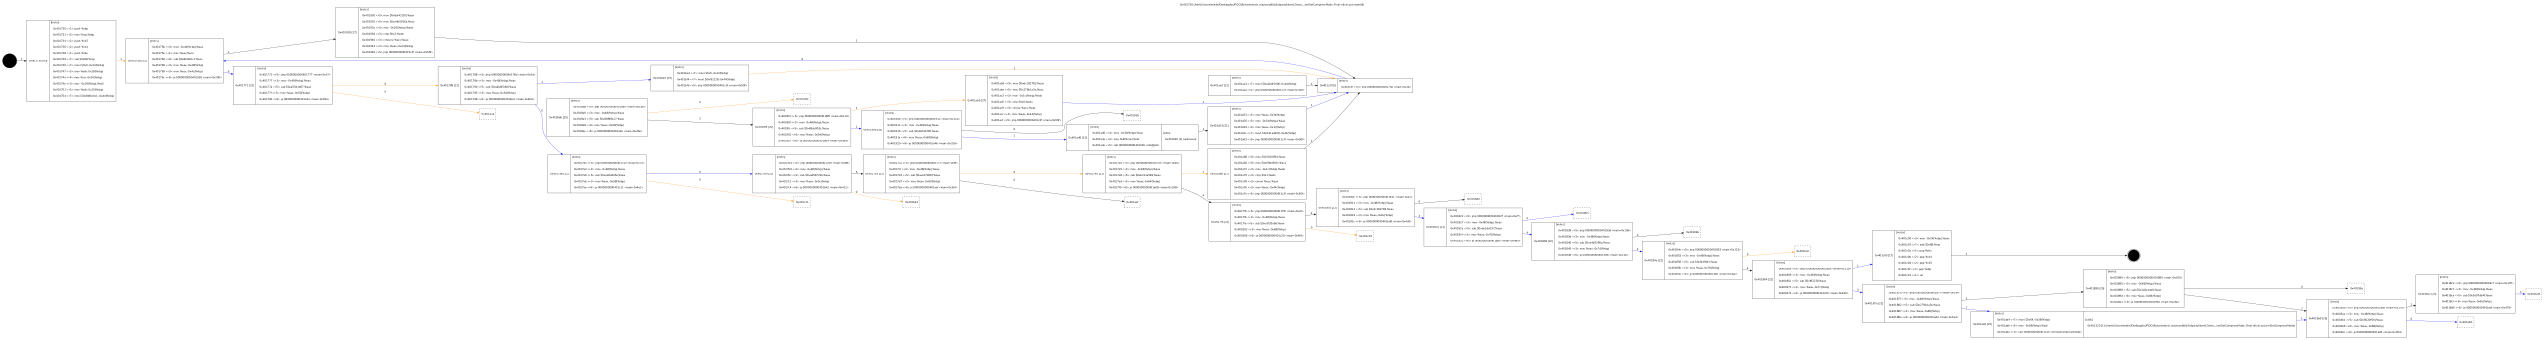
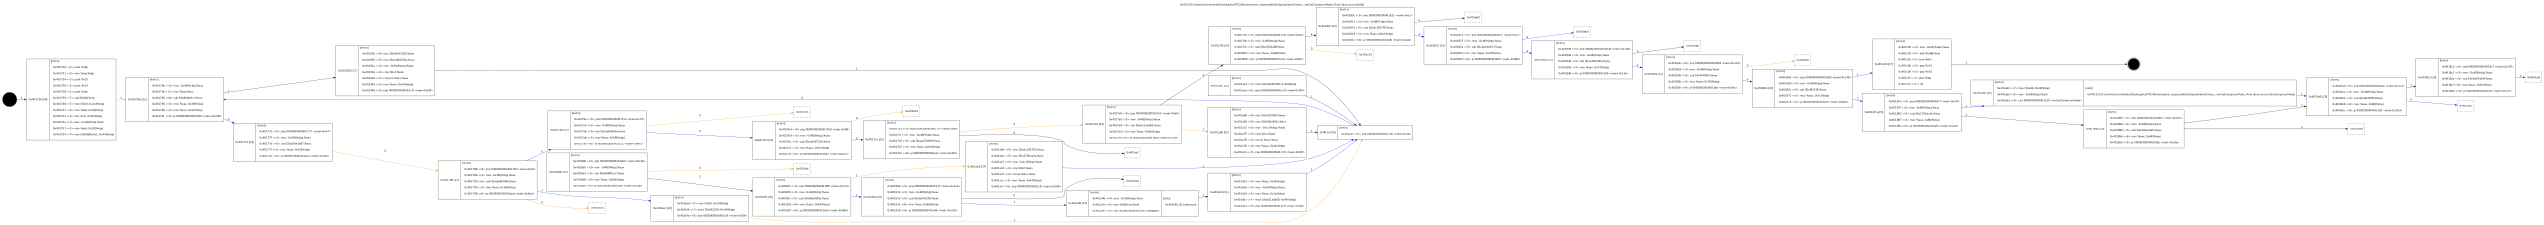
(405, 102) -> (556, 207)
